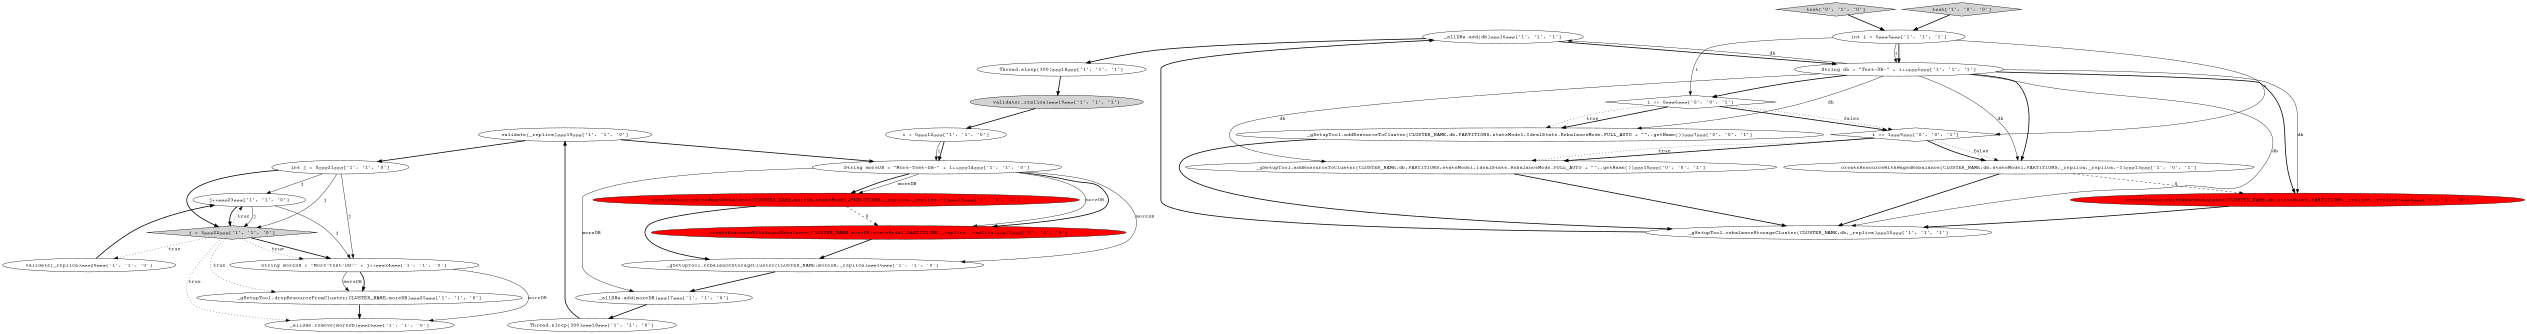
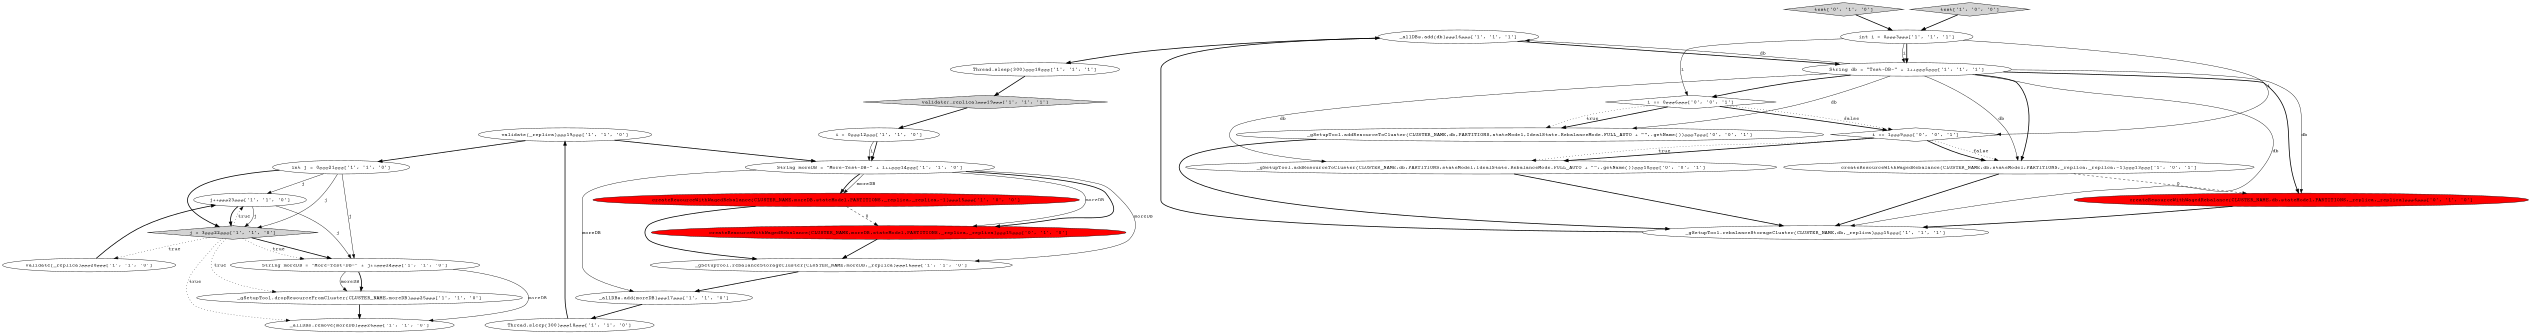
(1057, 102) -> (985, 102)
